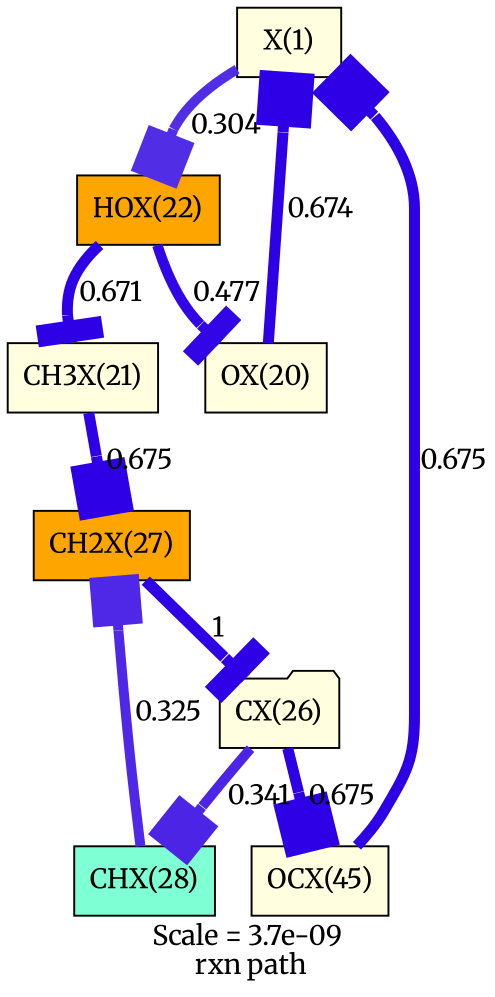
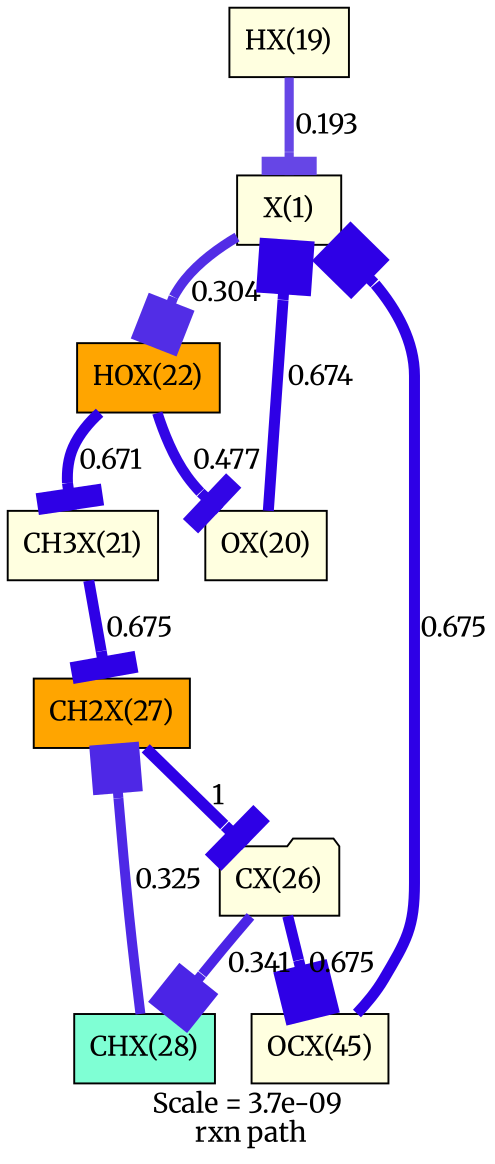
none -> (289, 42)
(93, 434) -> (95, 616)
